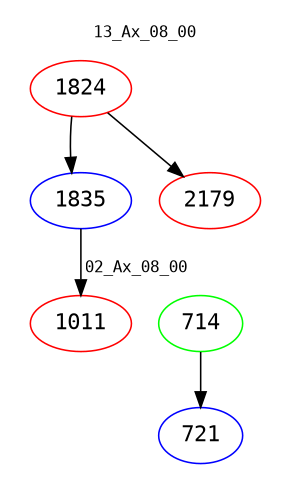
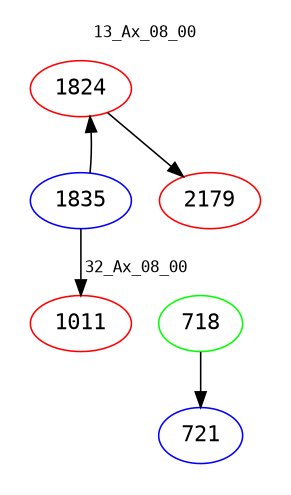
(70, 137) -> (91, 153)
(137, 268) -> (137, 268)
(201, 324) -> (201, 324)
